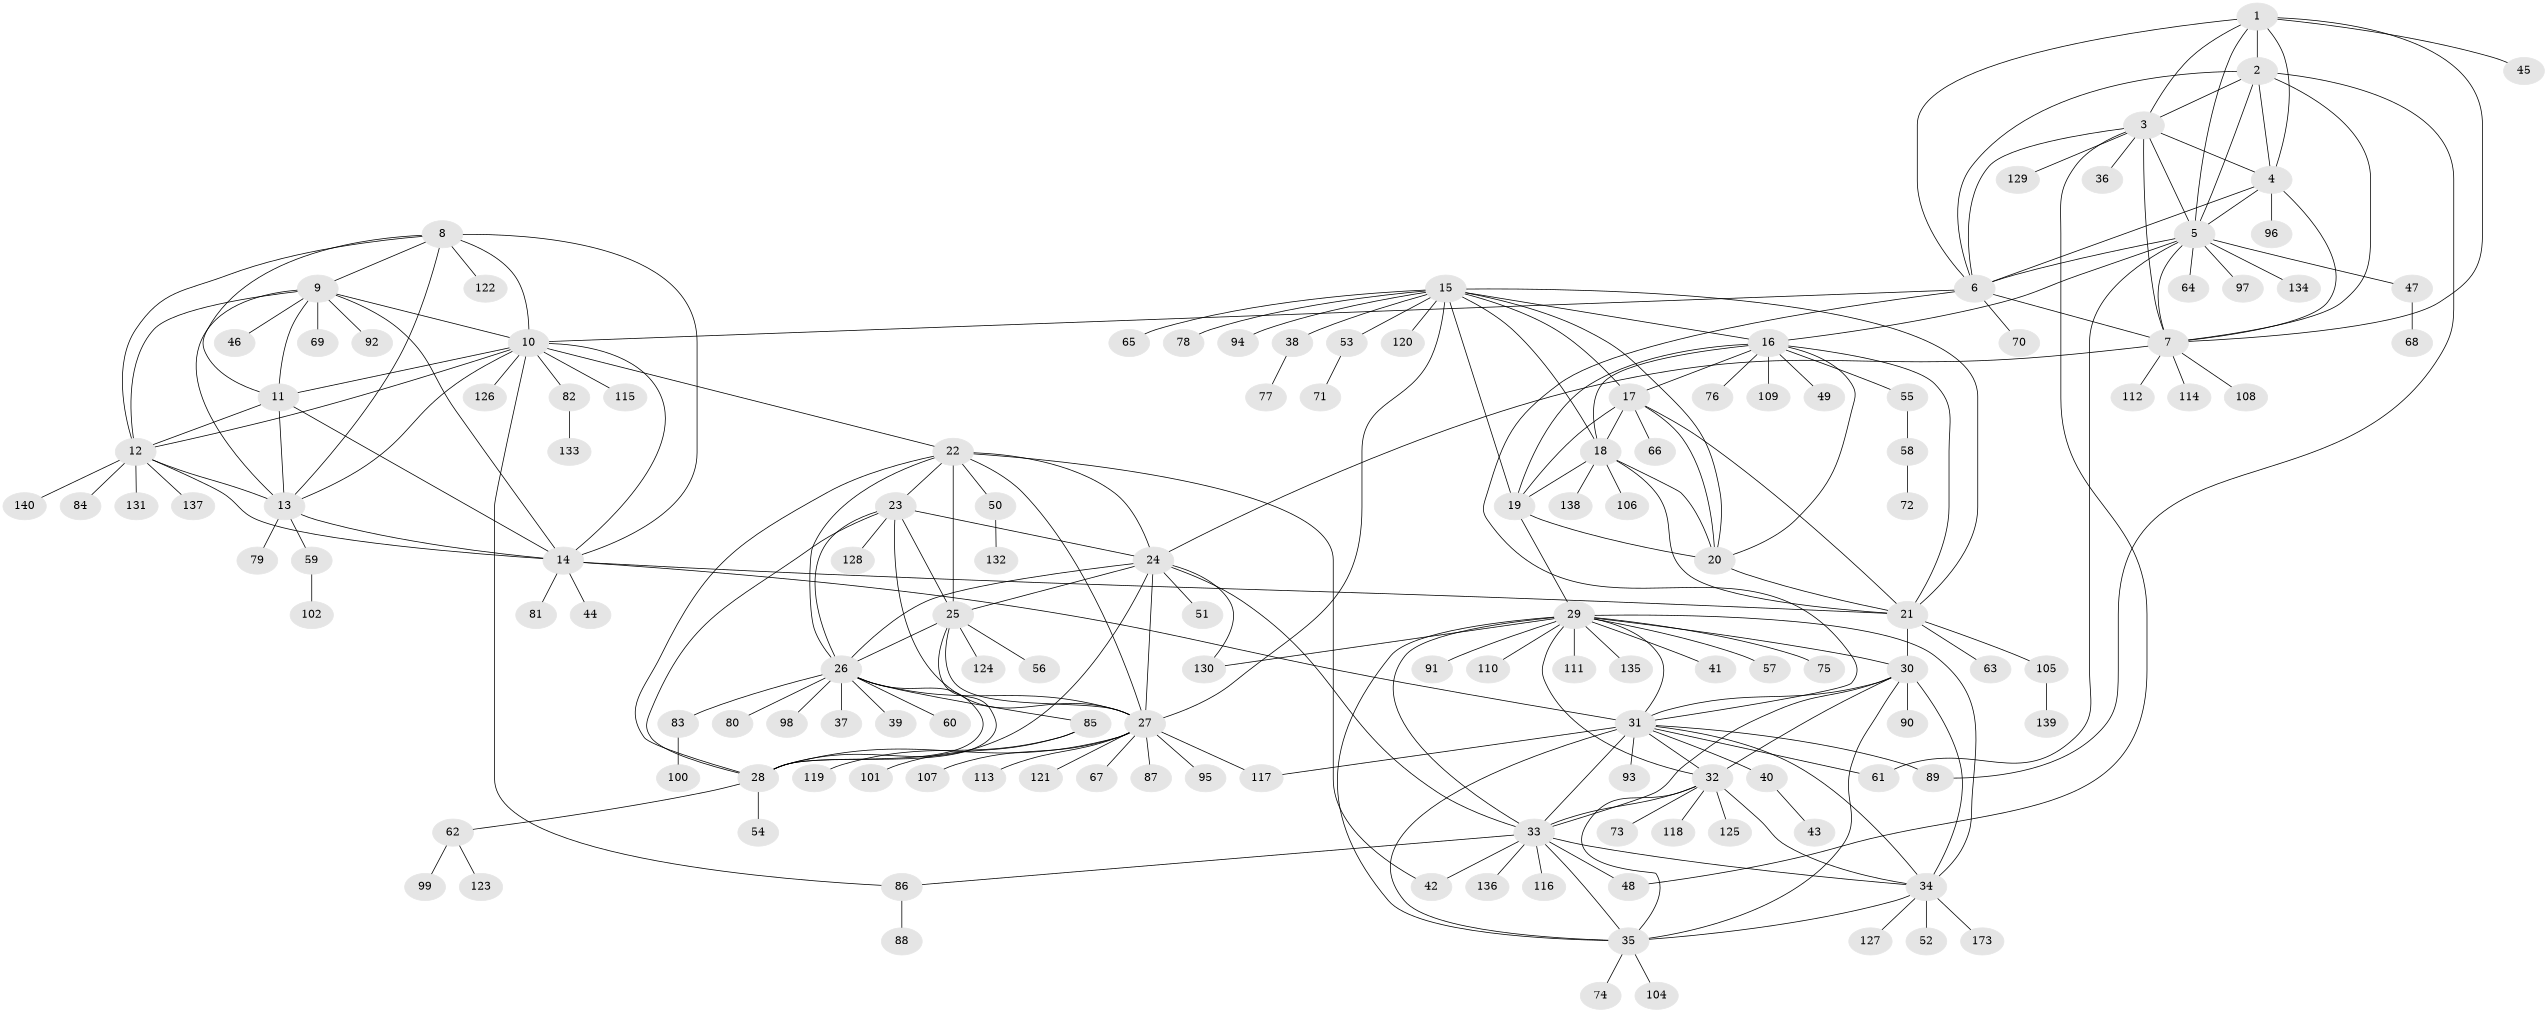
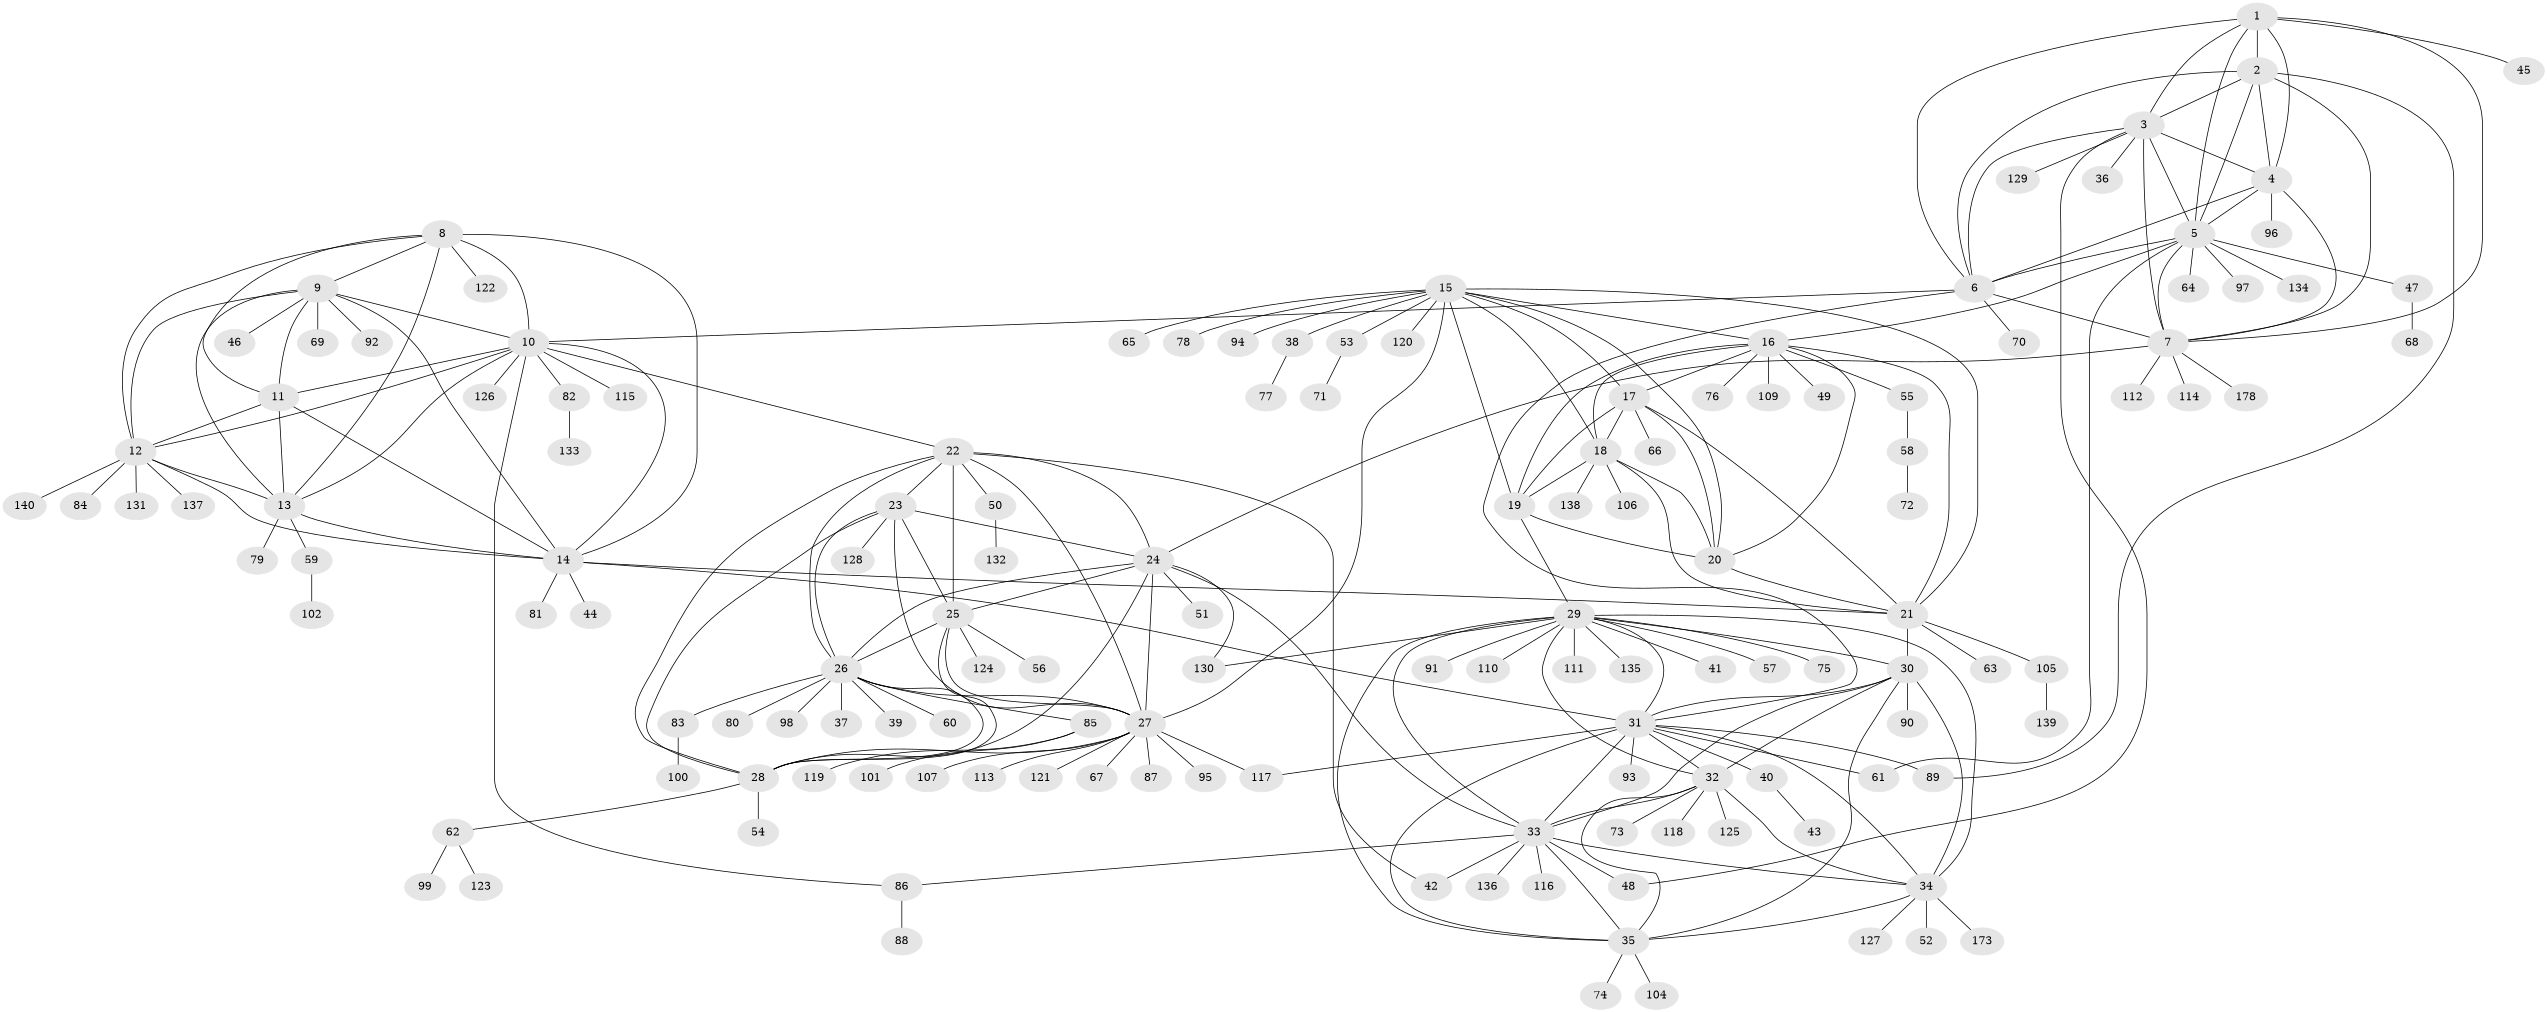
(2246, 397) -> (2246, 397)
